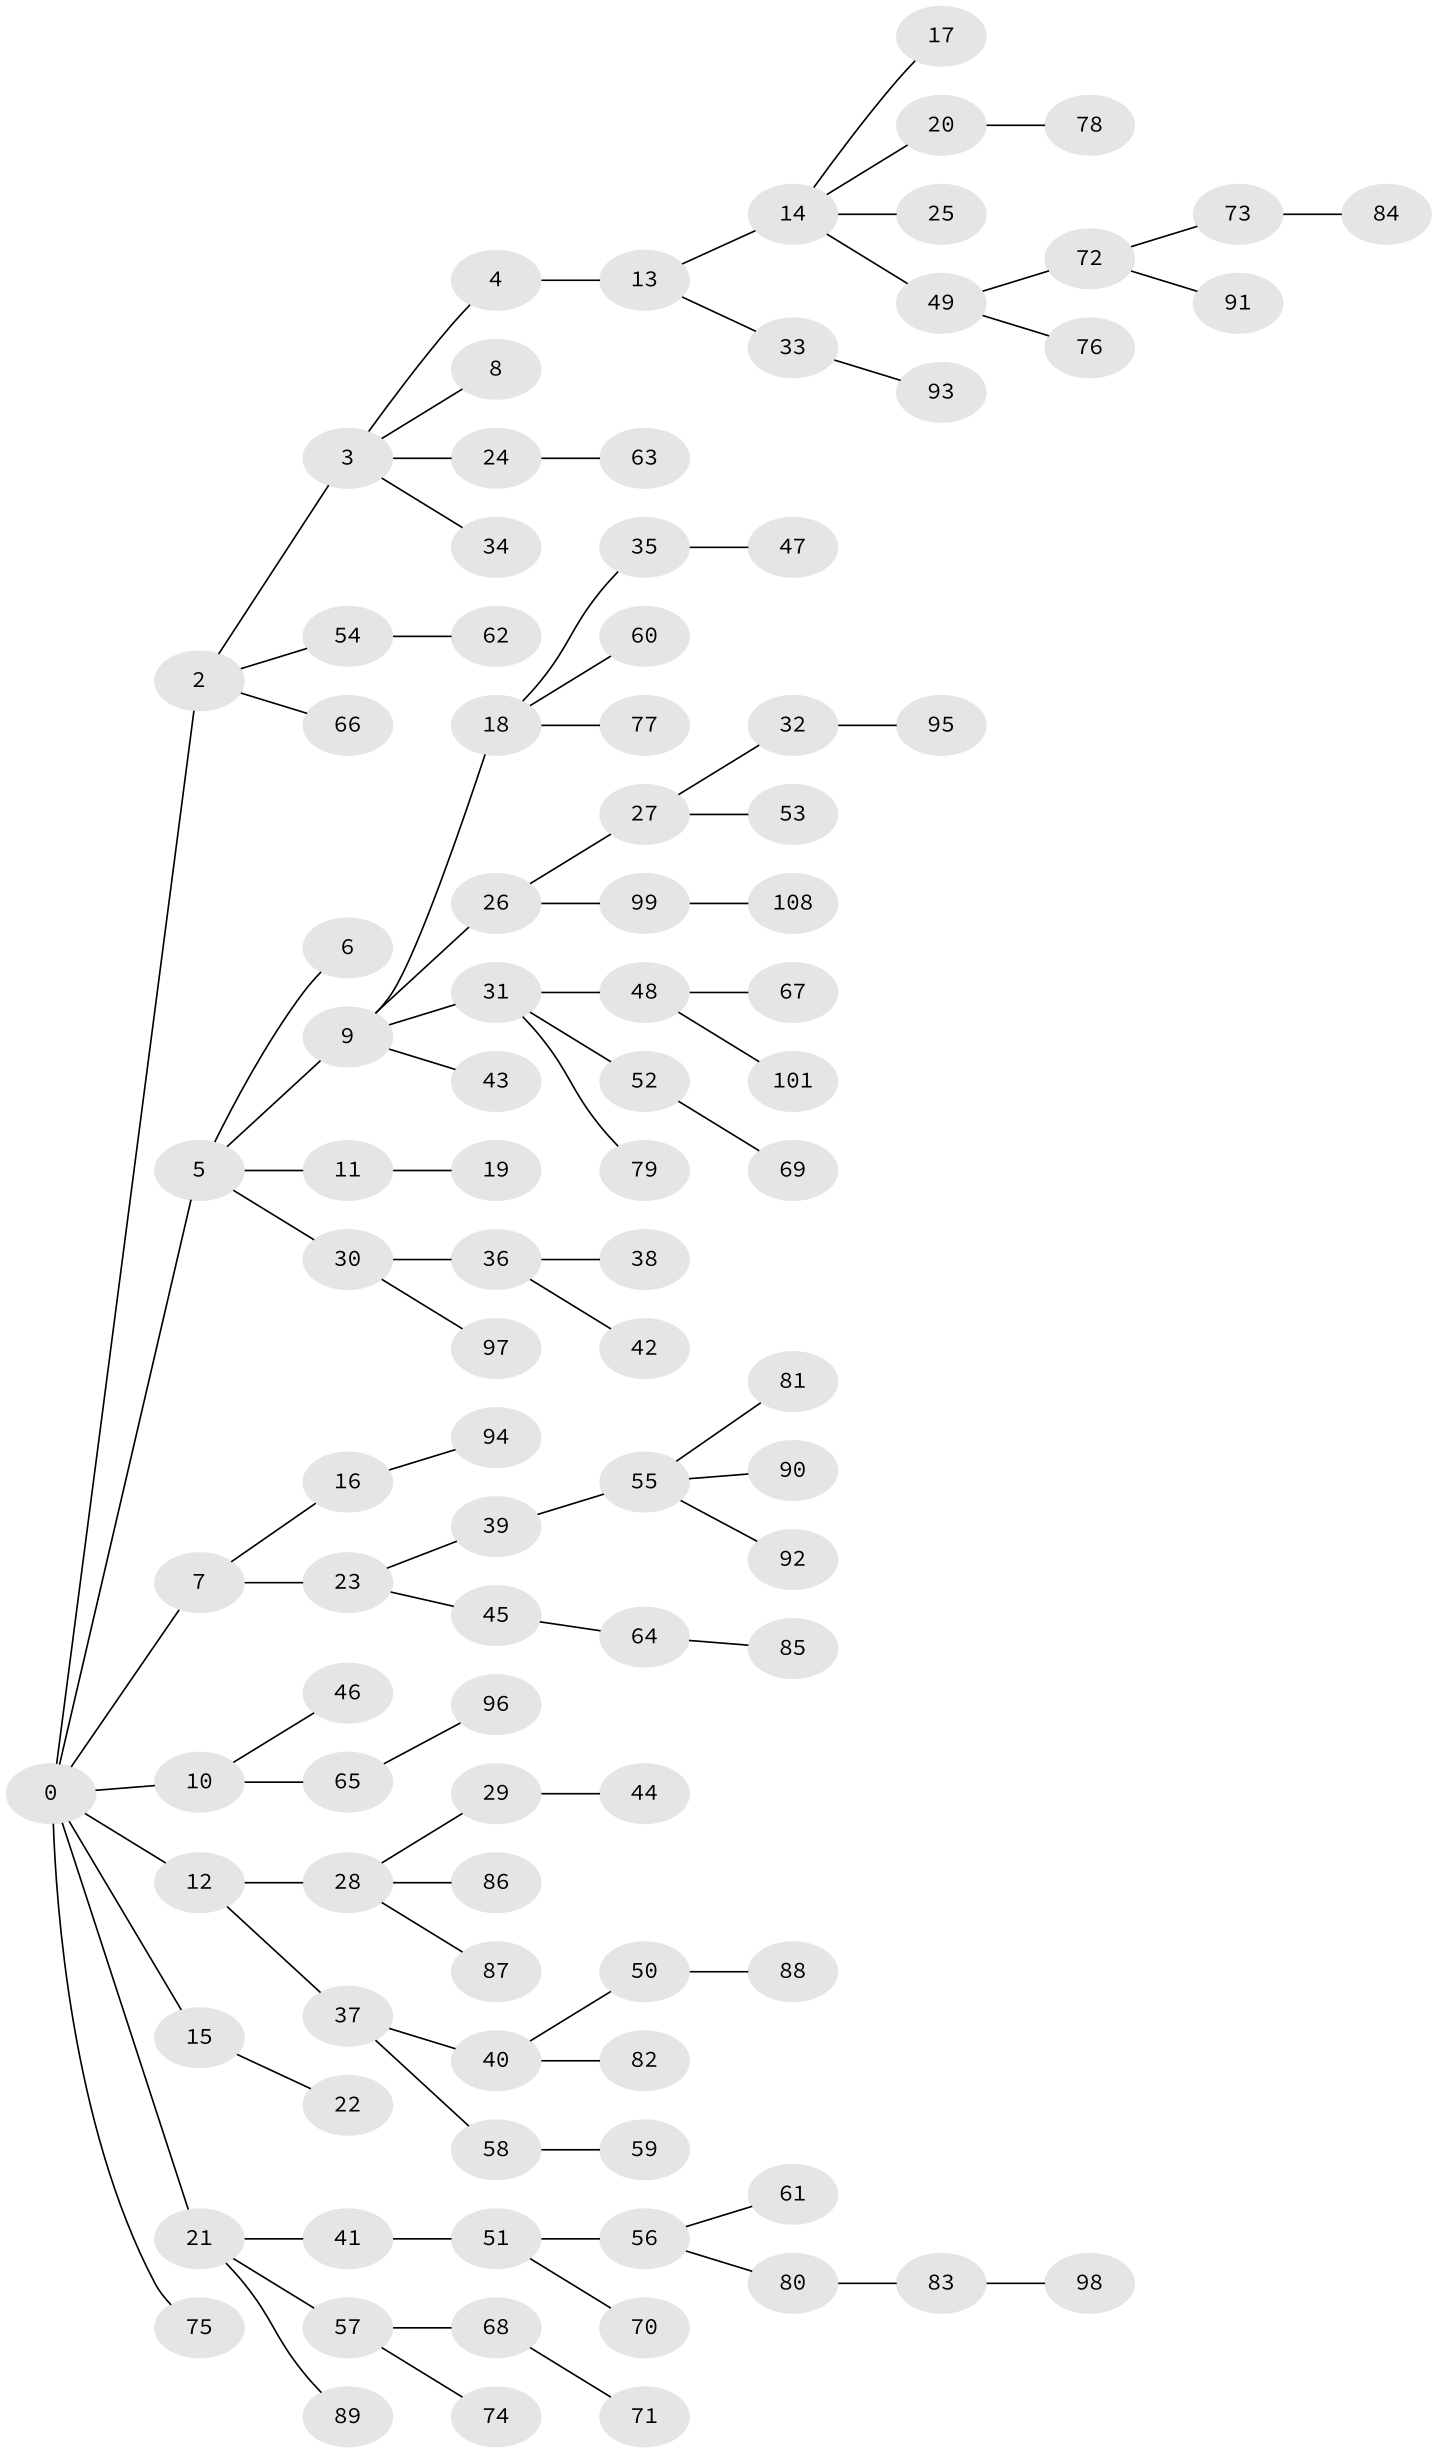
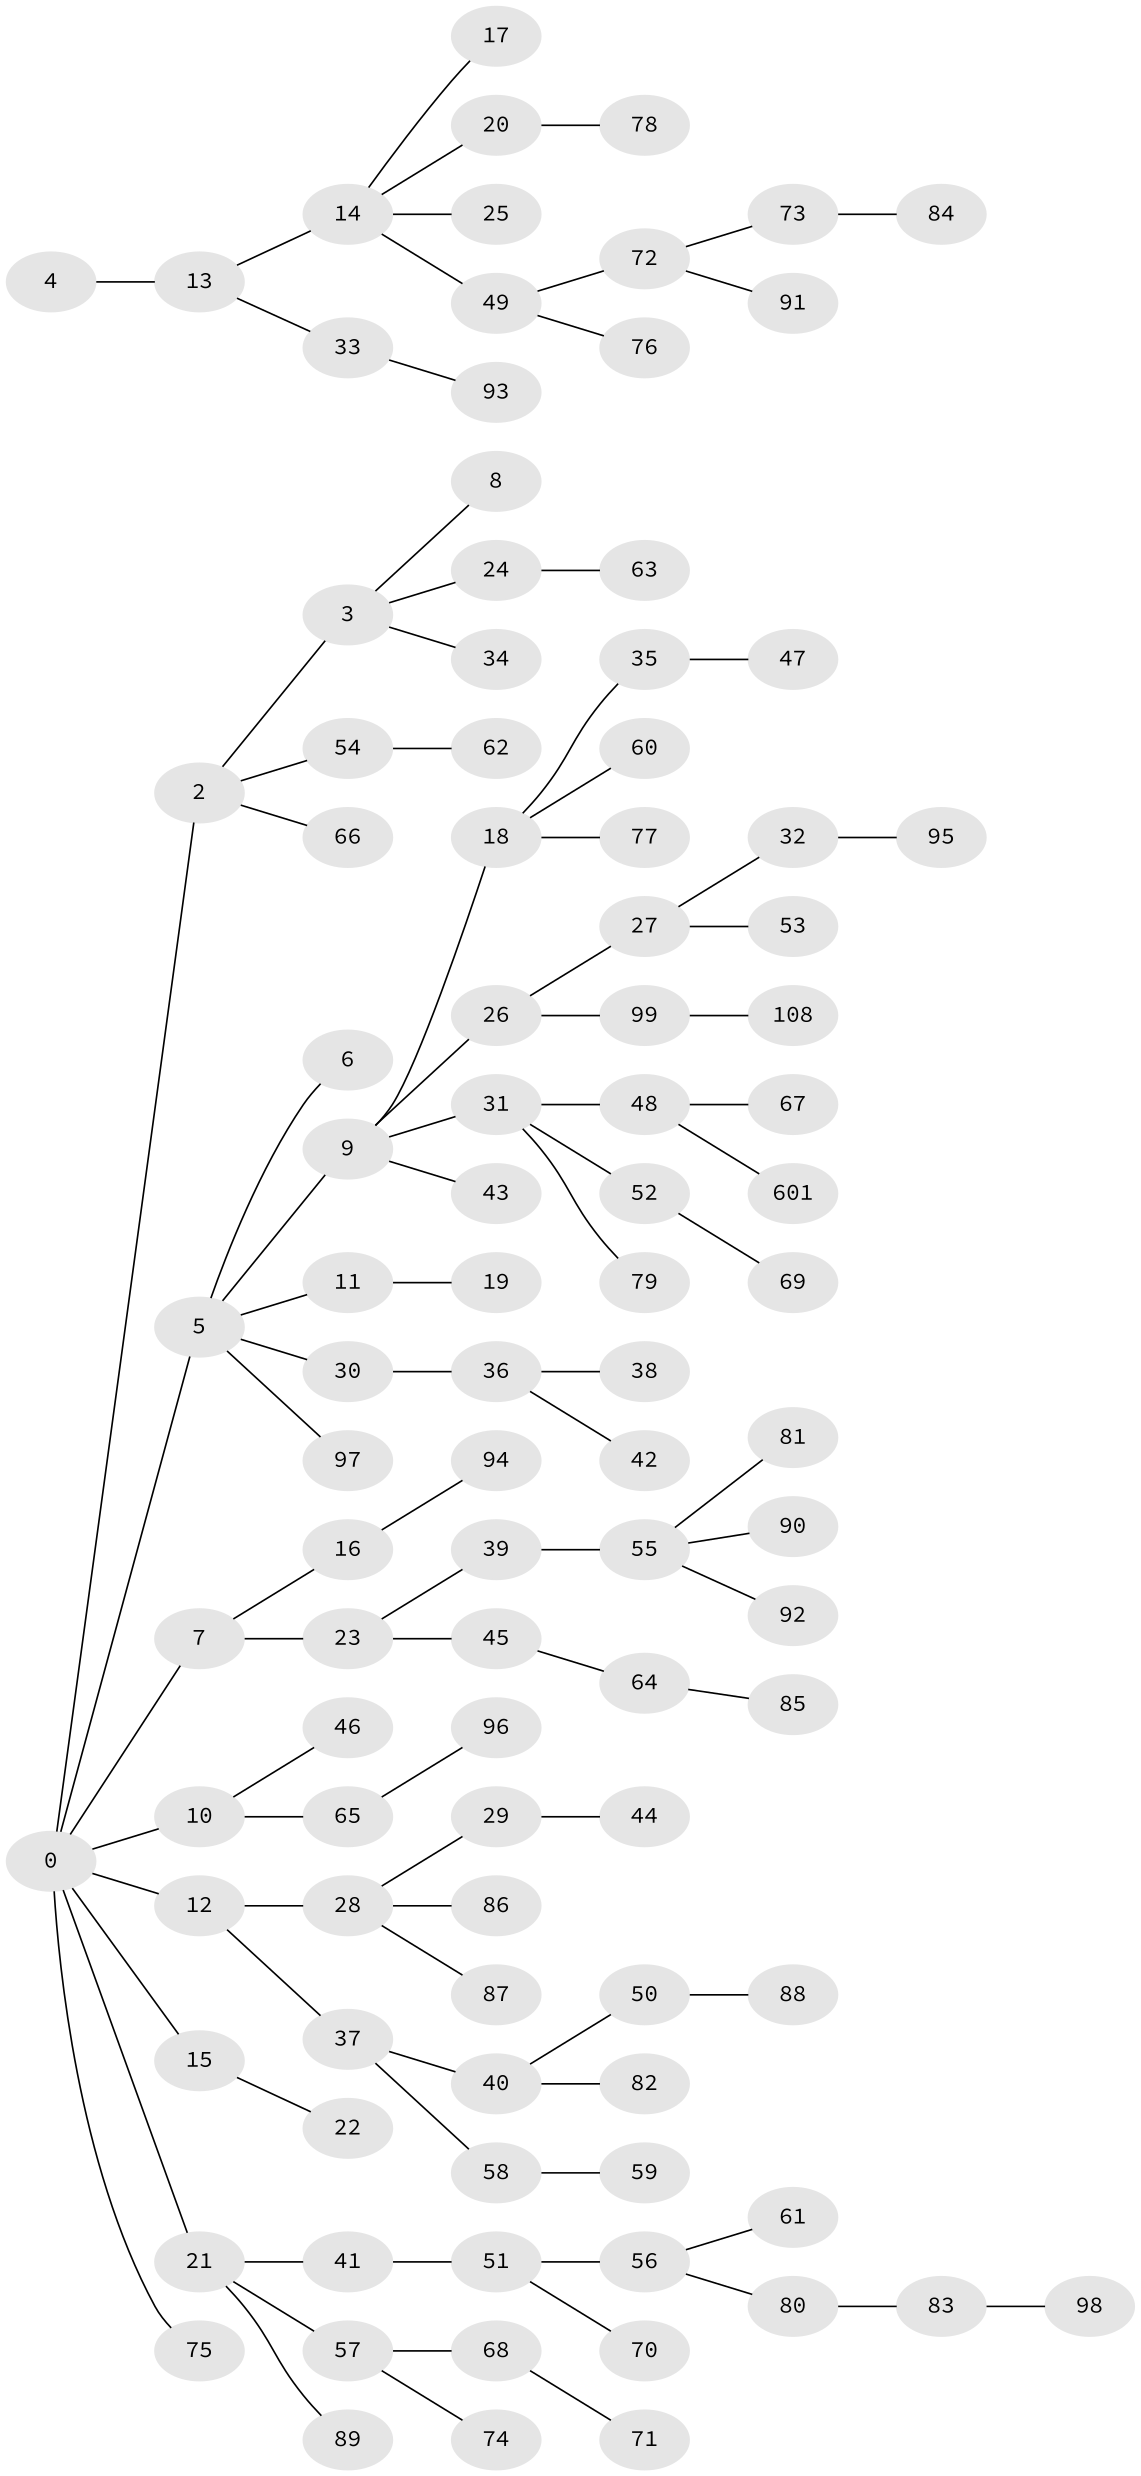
(417, 367) -> none
(793, 1081) -> (793, 1194)
(422, 1304) -> (274, 1394)
